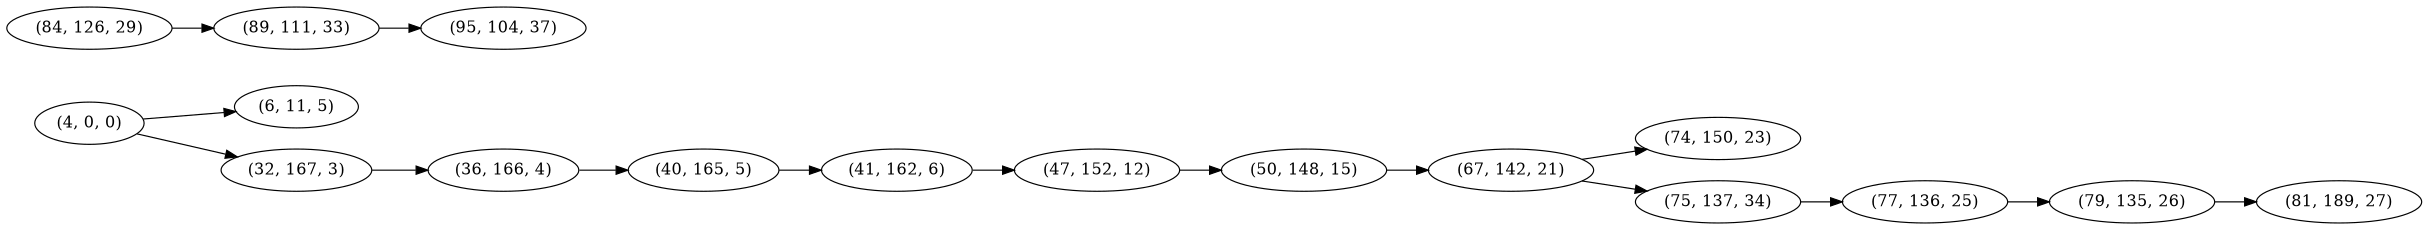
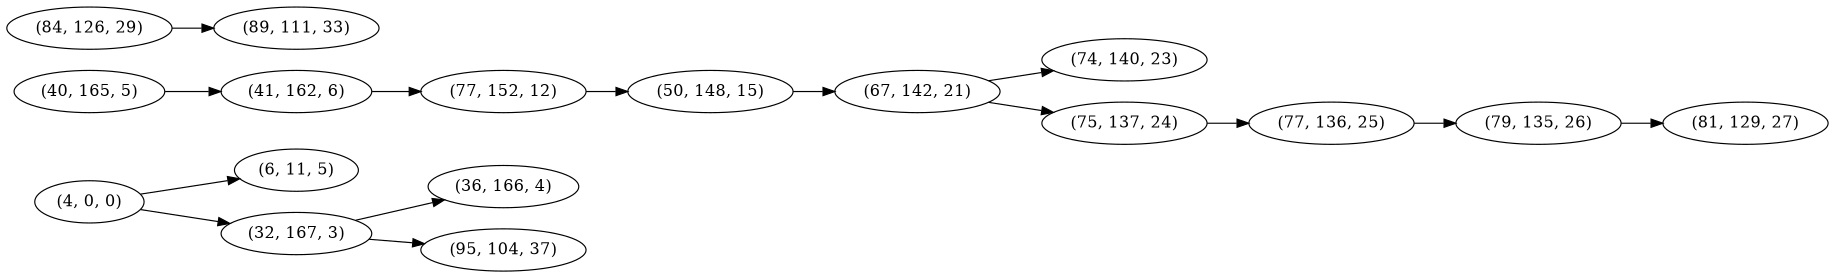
(394, 28) -> (391, 241)
(1718, 138) -> (1124, 60)
(598, 170) -> none
(1097, 170) -> (503, 92)
(1718, 202) -> (1124, 123)
(2339, 202) -> (1746, 123)
